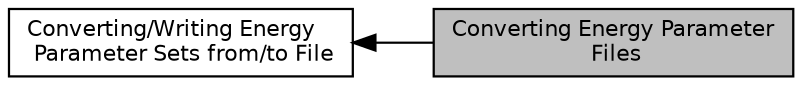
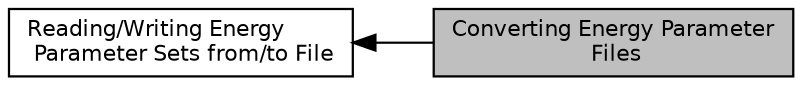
(181, 43) -> (181, 43)
